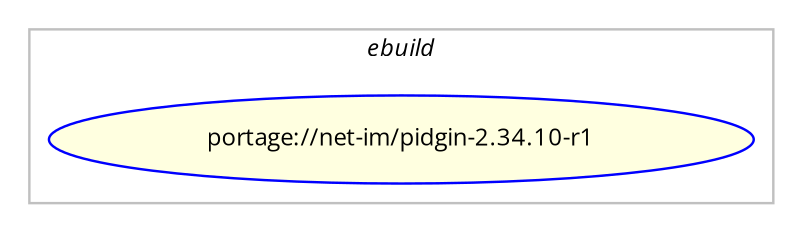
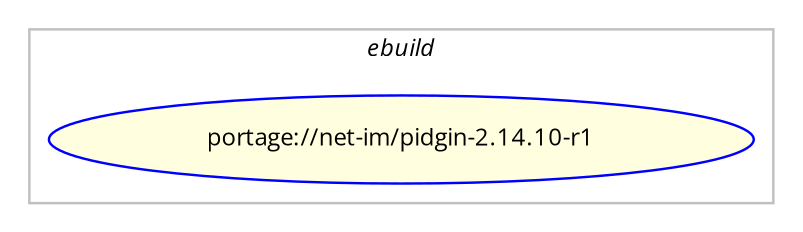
(401, 139) -> (401, 139)
